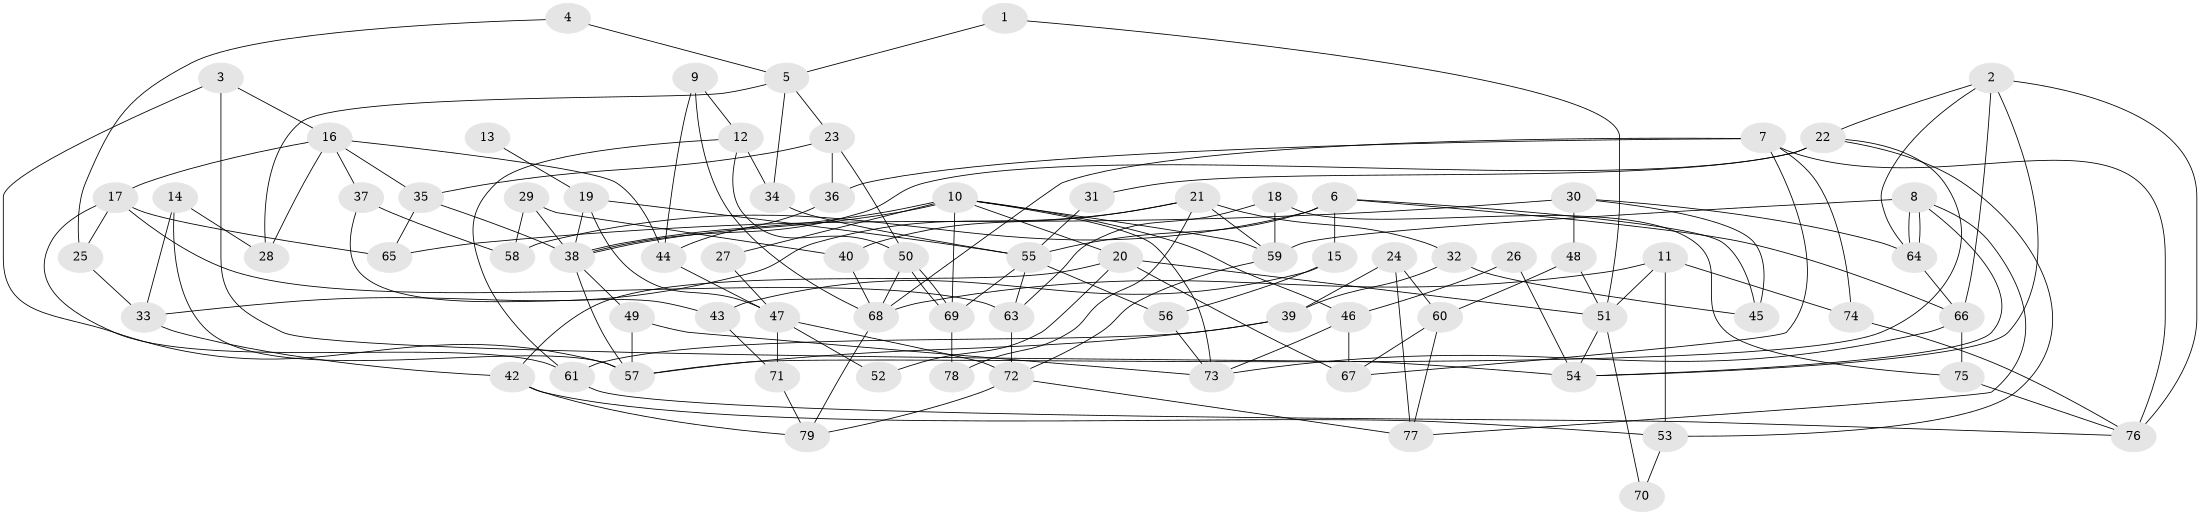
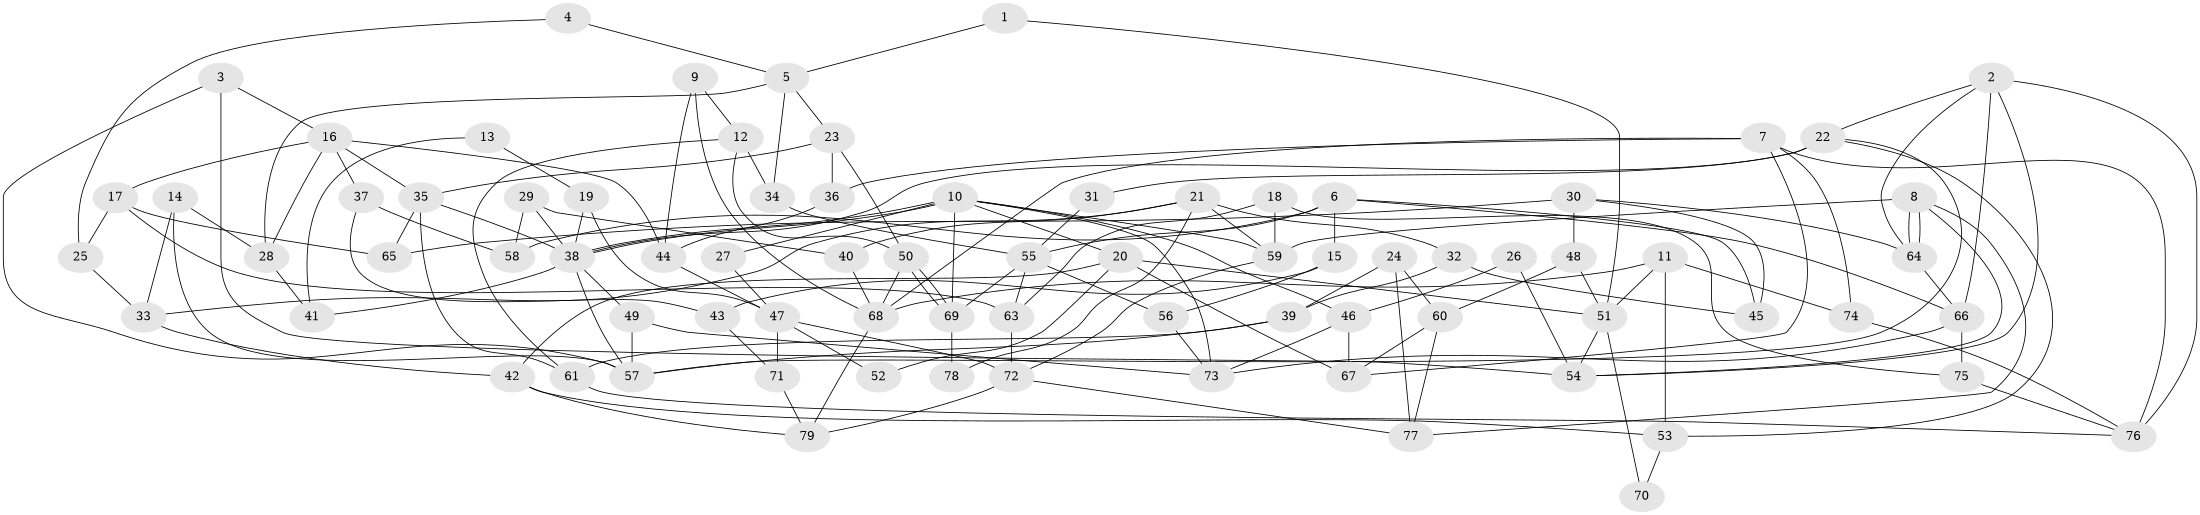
(808, 226) -> none
none -> (312, 317)
(226, 351) -> (449, 325)
